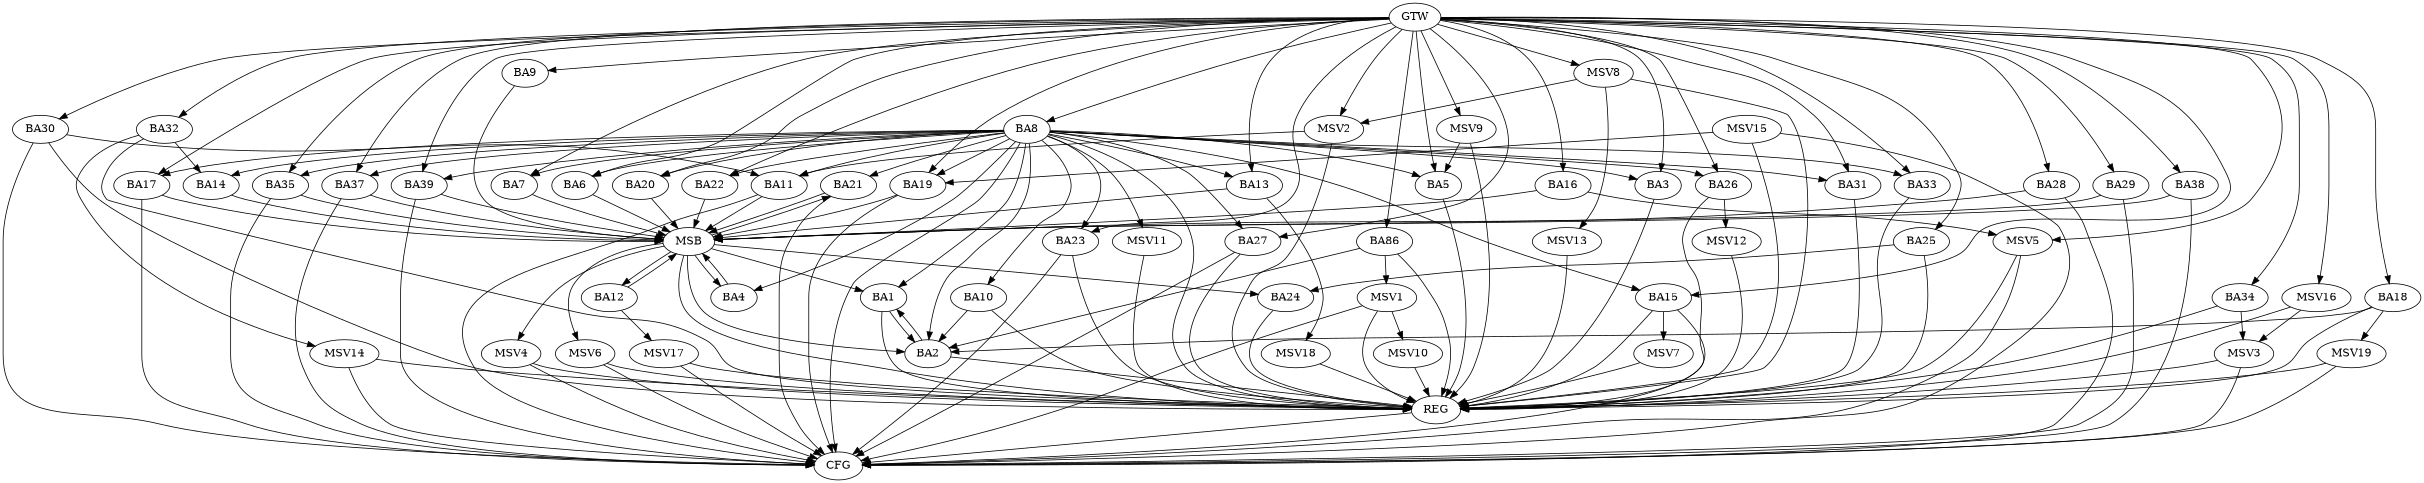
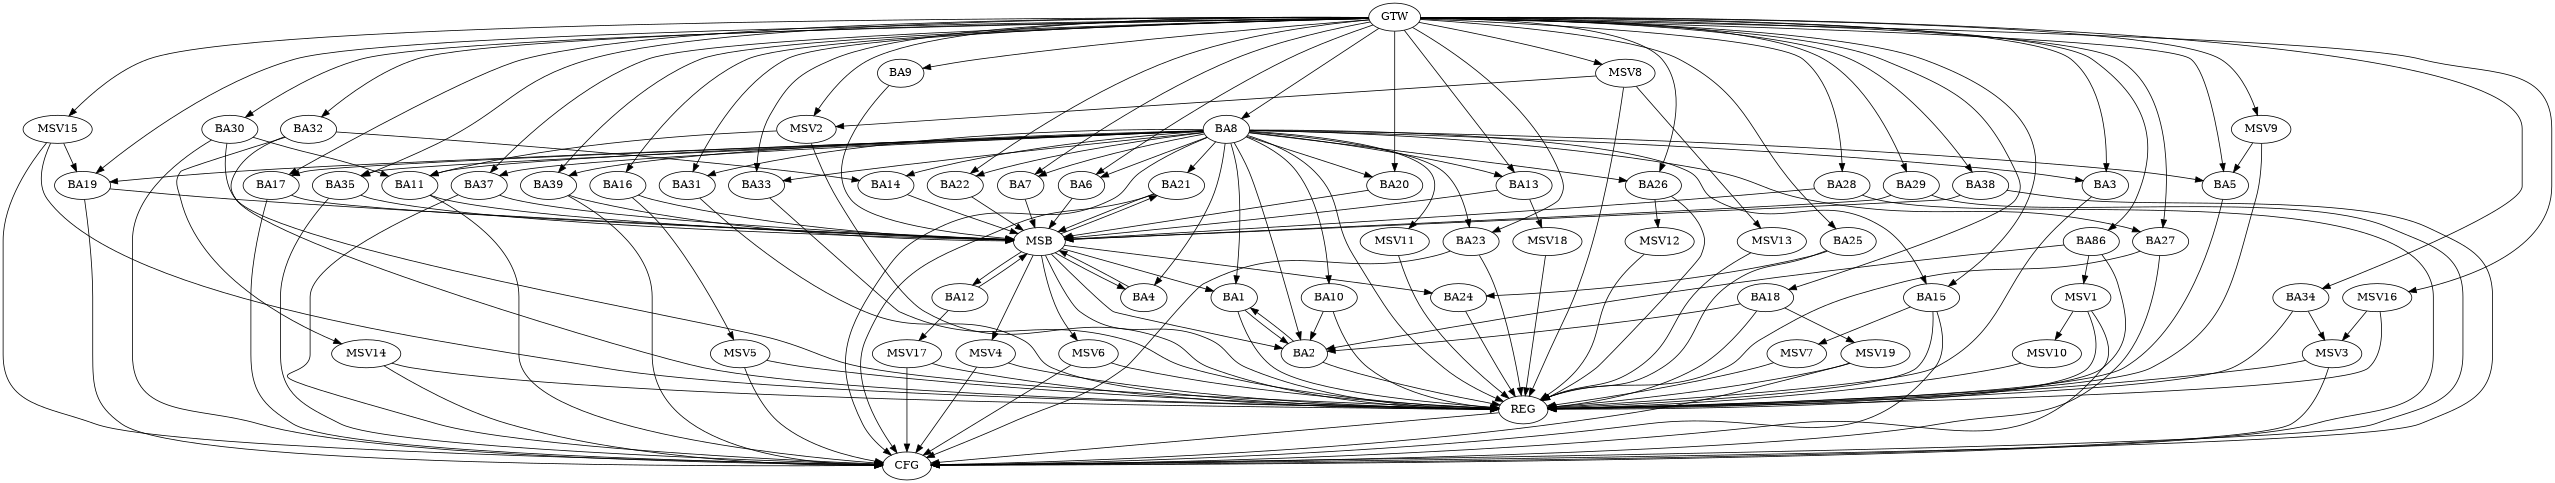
(2254, 63) -> (712, 23)
